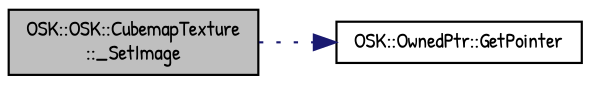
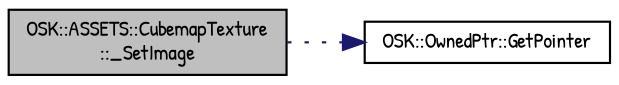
(134, 42) -> (148, 42)
